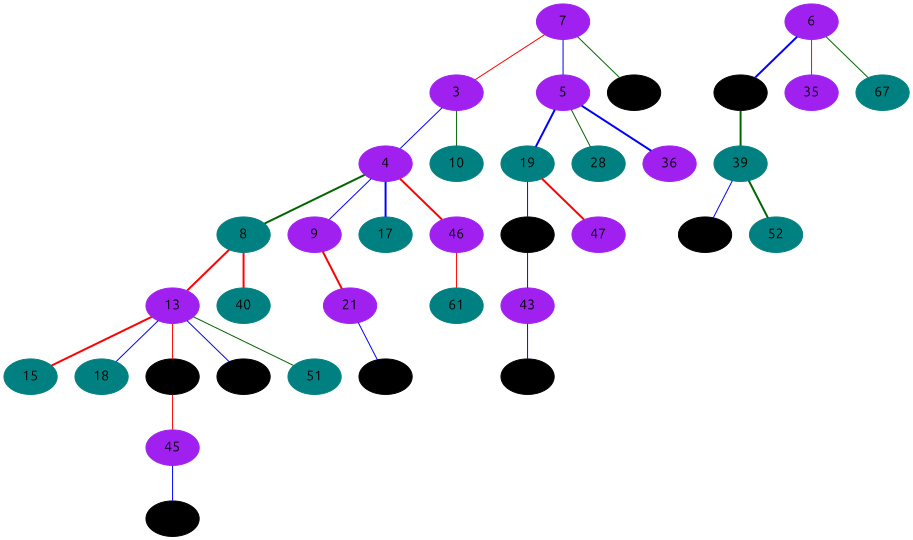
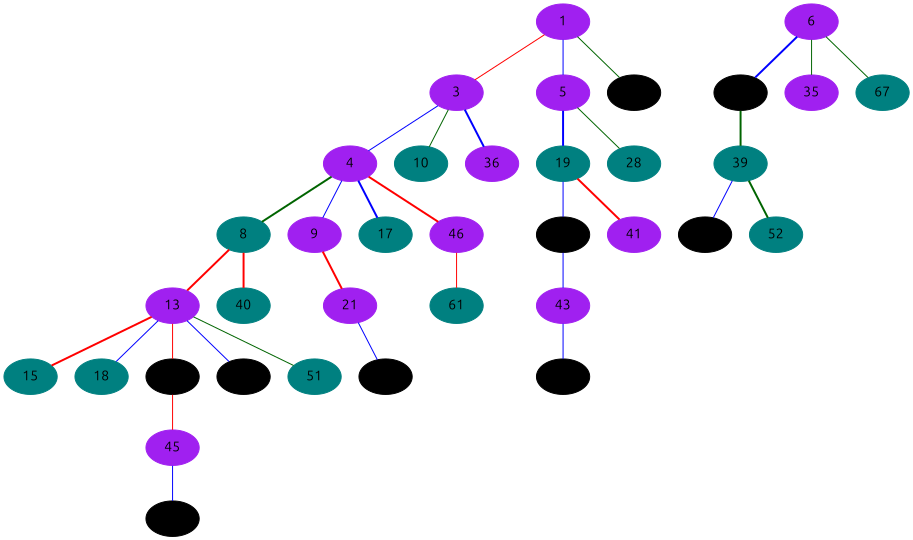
(563, 22) -> (563, 22)
(812, 57) -> (812, 57)
(616, 128) -> (474, 128)
(599, 235) -> (634, 235)
